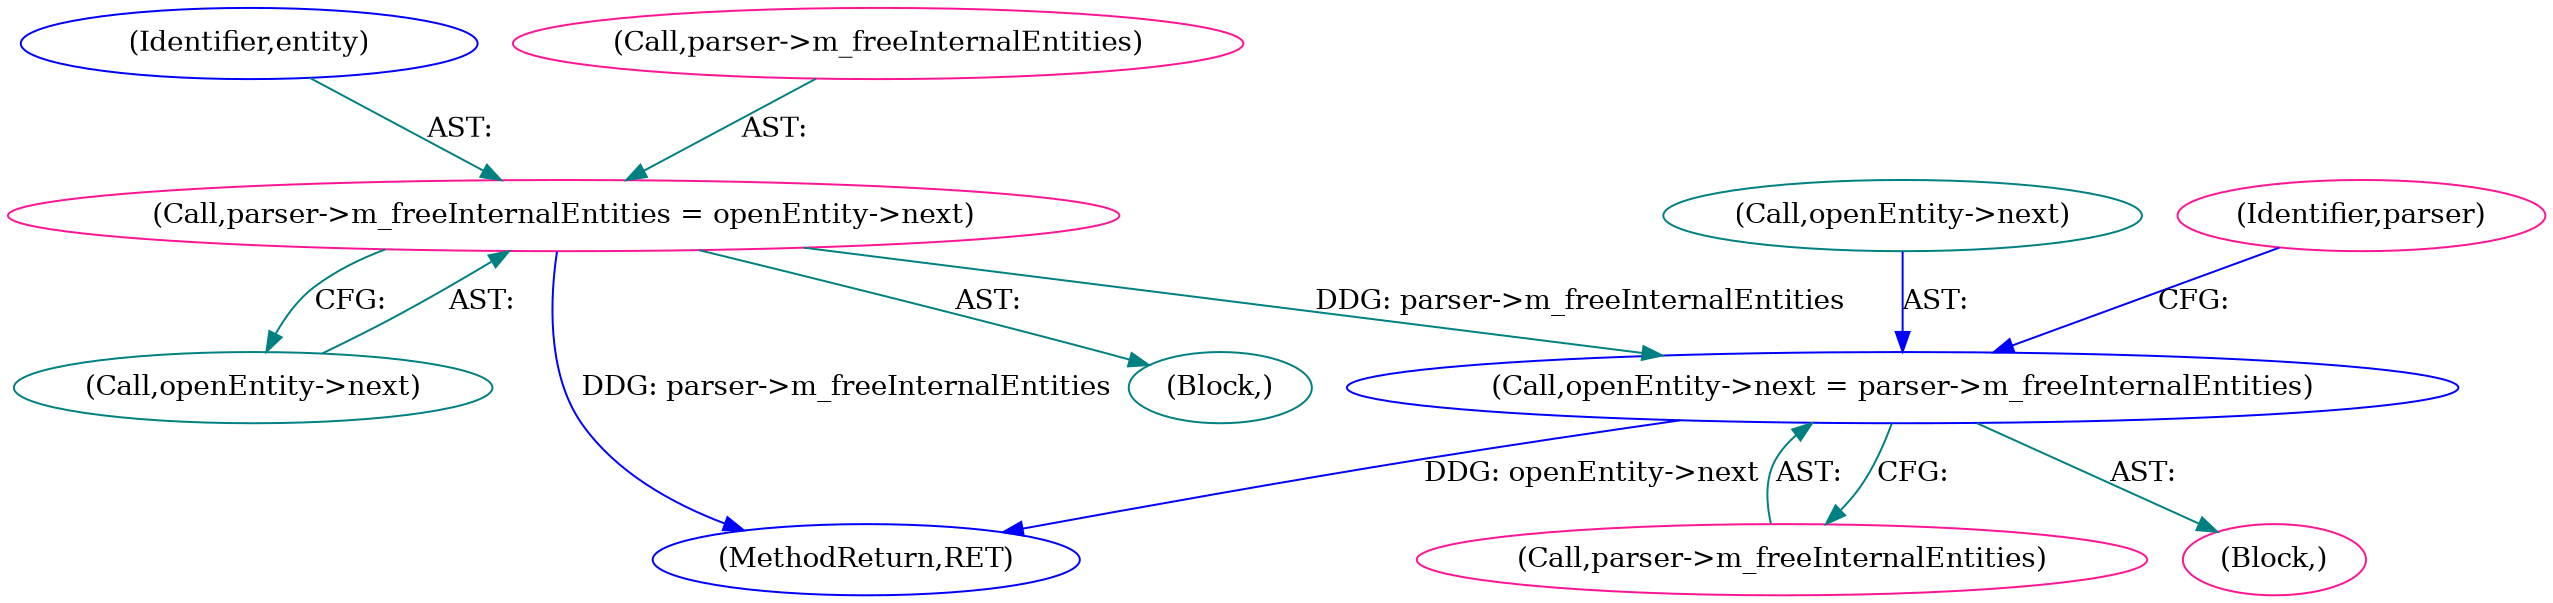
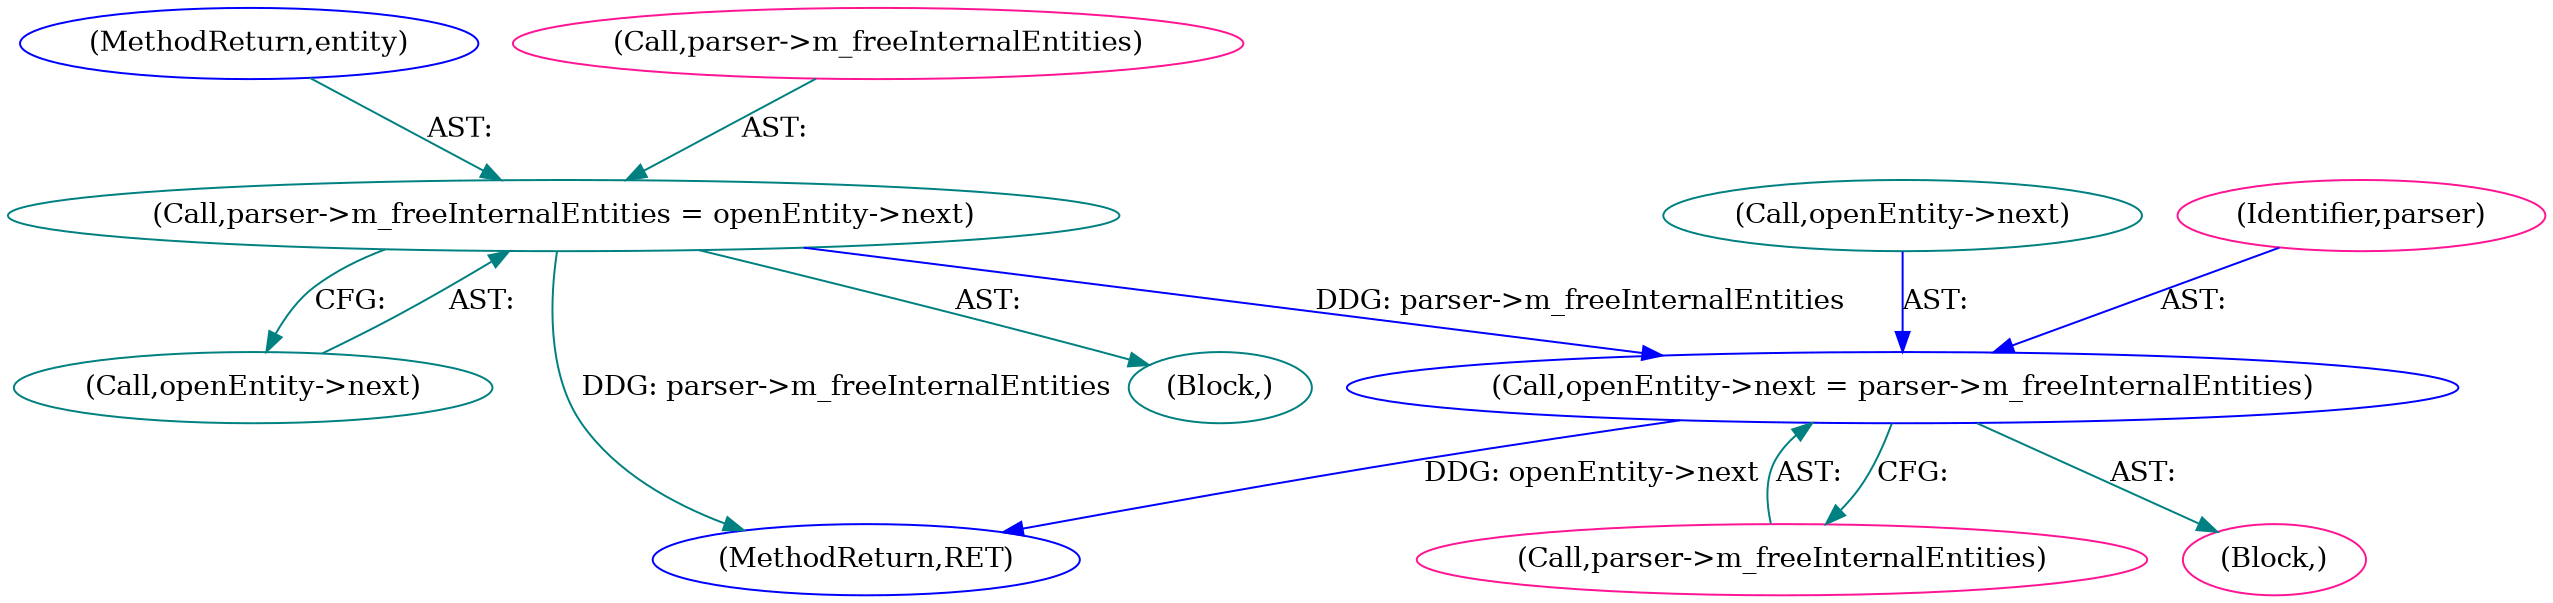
(249, 44) -> (249, 44)
(564, 216) -> (564, 216)
(1223, 300) -> (1223, 300)
(2198, 302) -> (2198, 302)
(582, 423) -> (582, 423)
